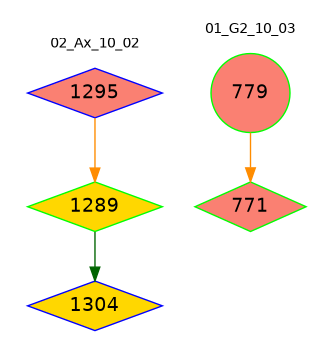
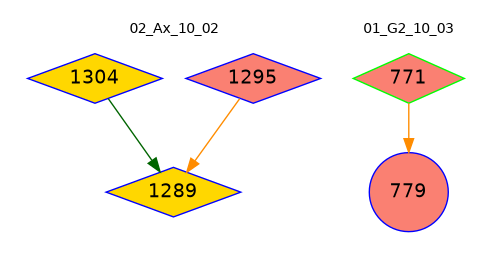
(251, 93) -> (409, 192)
(251, 150) -> (409, 121)
(95, 207) -> (173, 192)
(95, 250) -> (130, 130)
